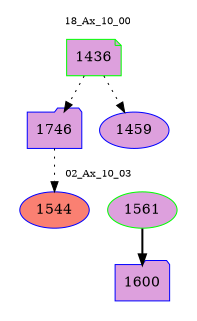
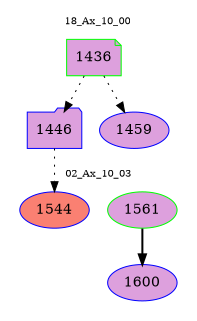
(55, 130) -> (55, 130)
(142, 283) -> (142, 283)
